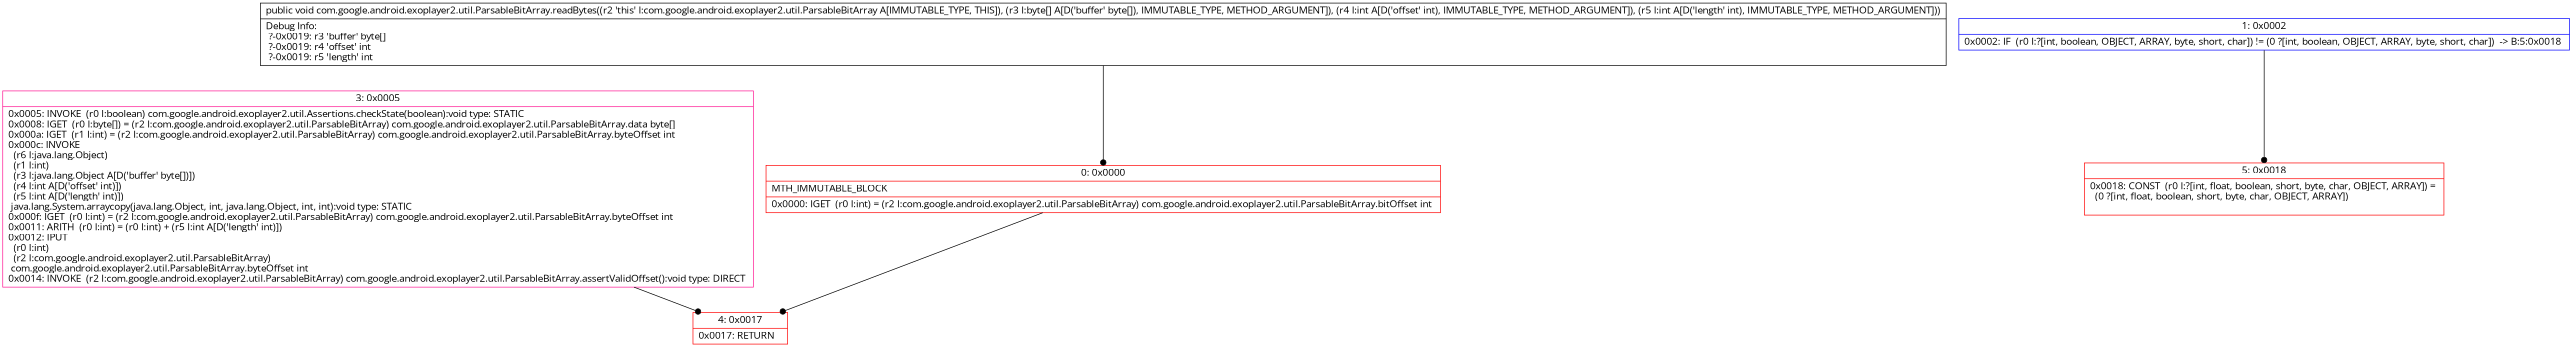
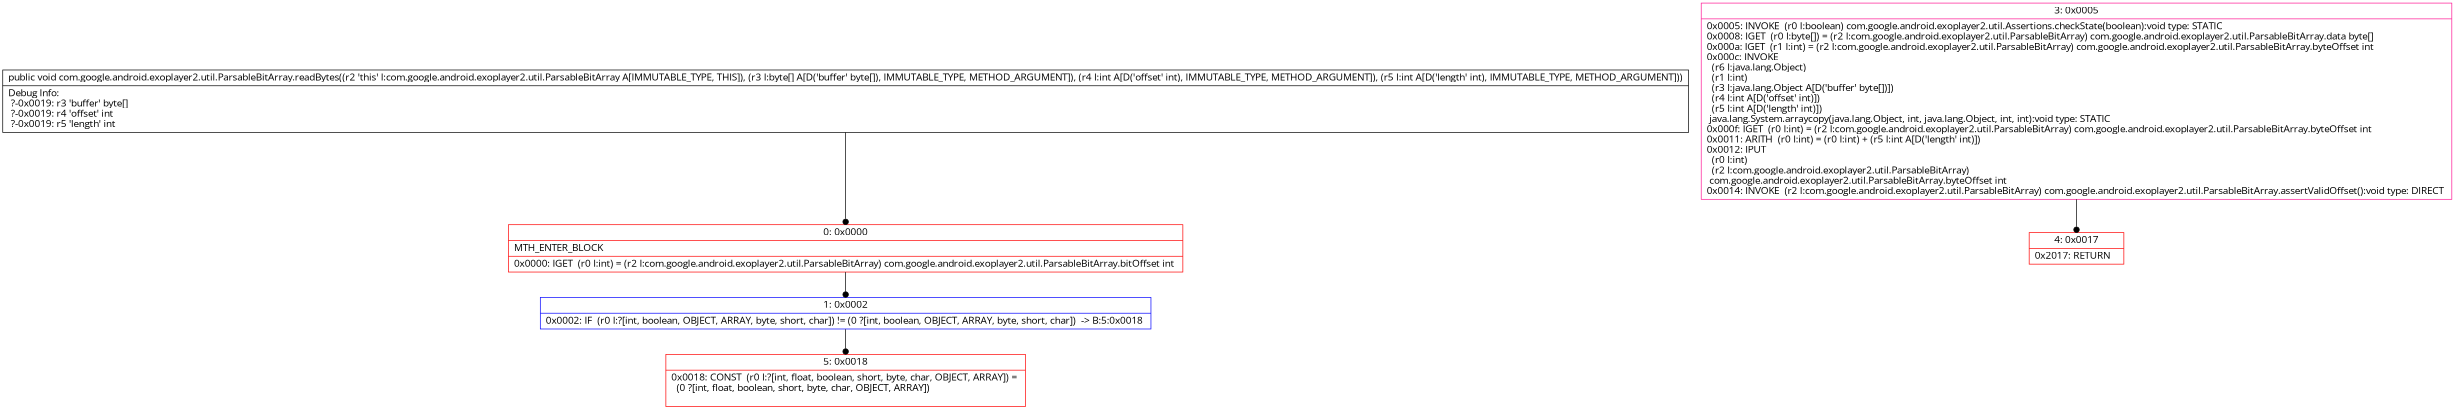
(830, 189) -> (558, 248)
(914, 262) -> (846, 282)
(740, 336) -> (2077, 256)
